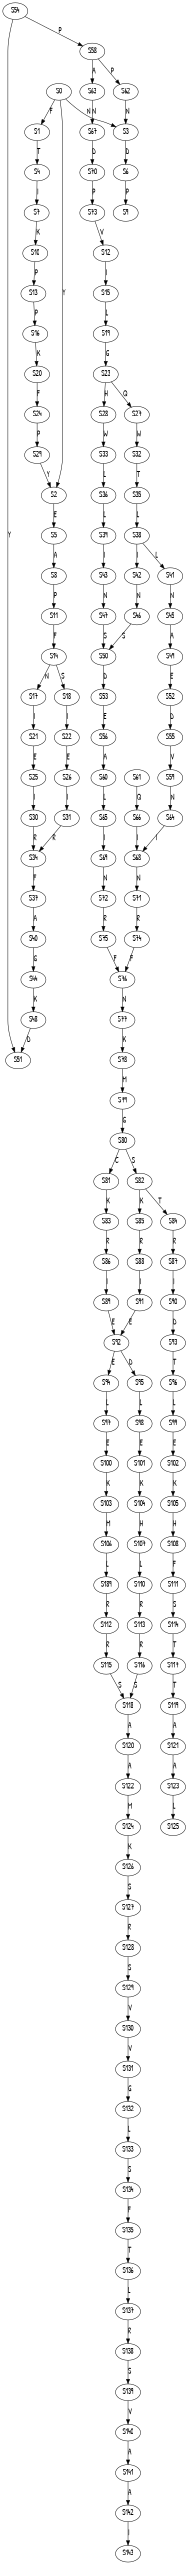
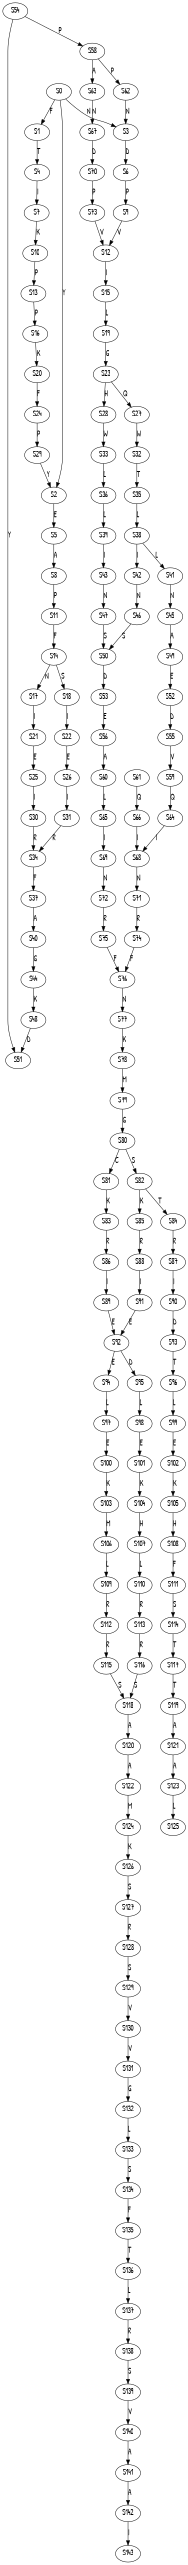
none -> (117, 231)
(173, 798) -> (173, 798)
(106, 1585) -> (106, 1585)
